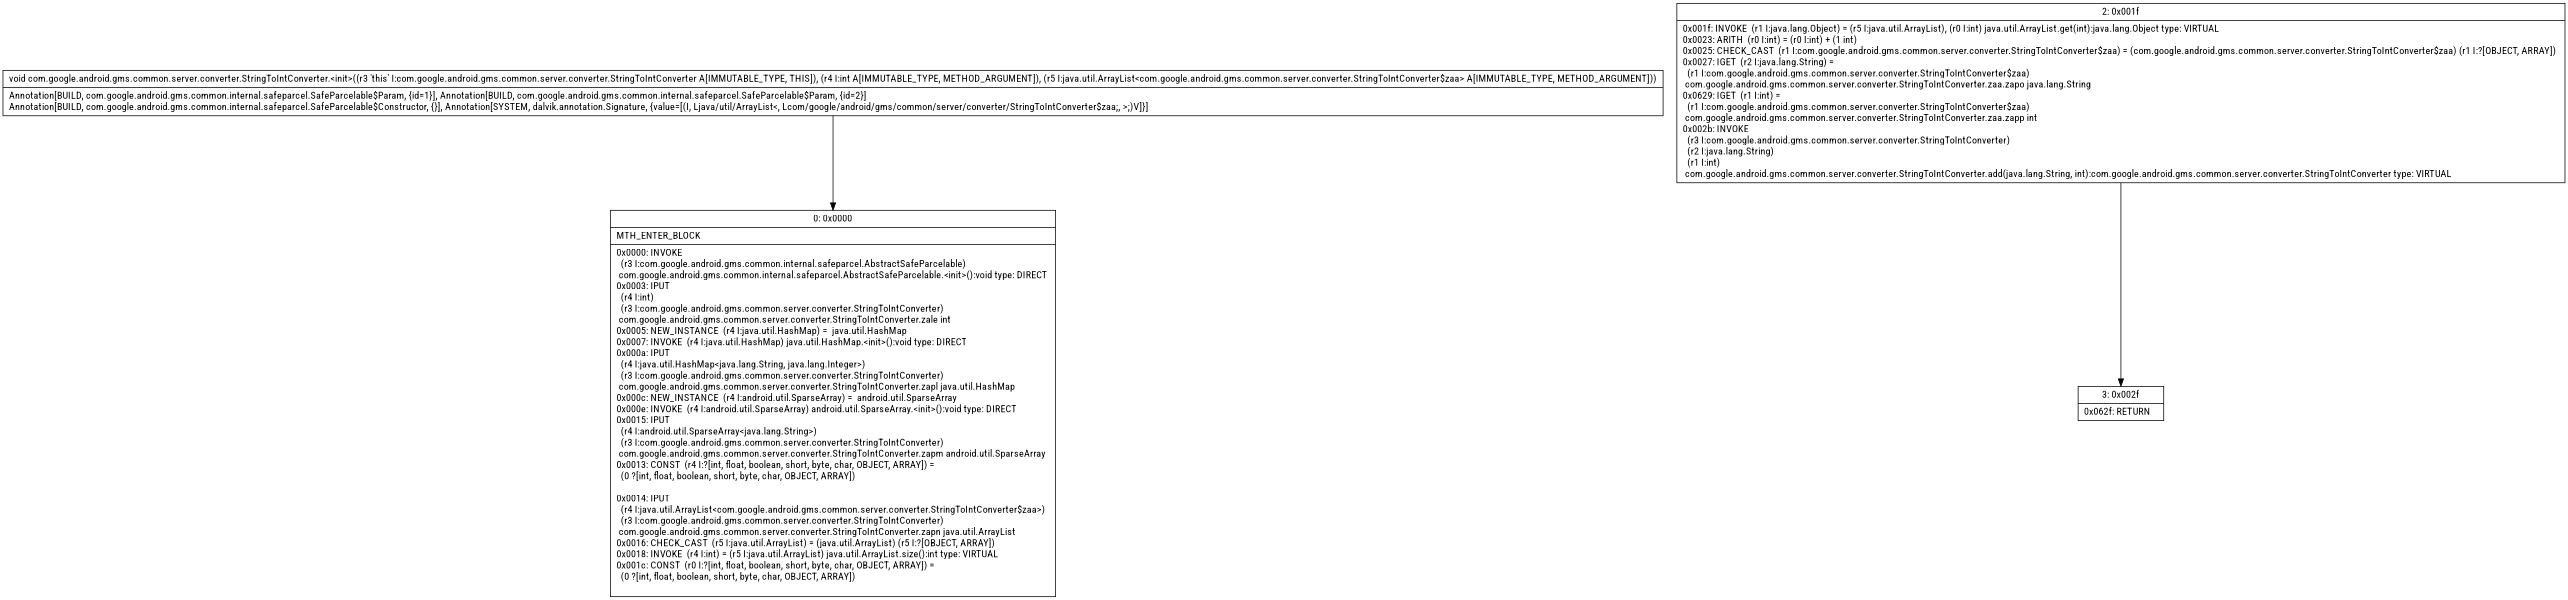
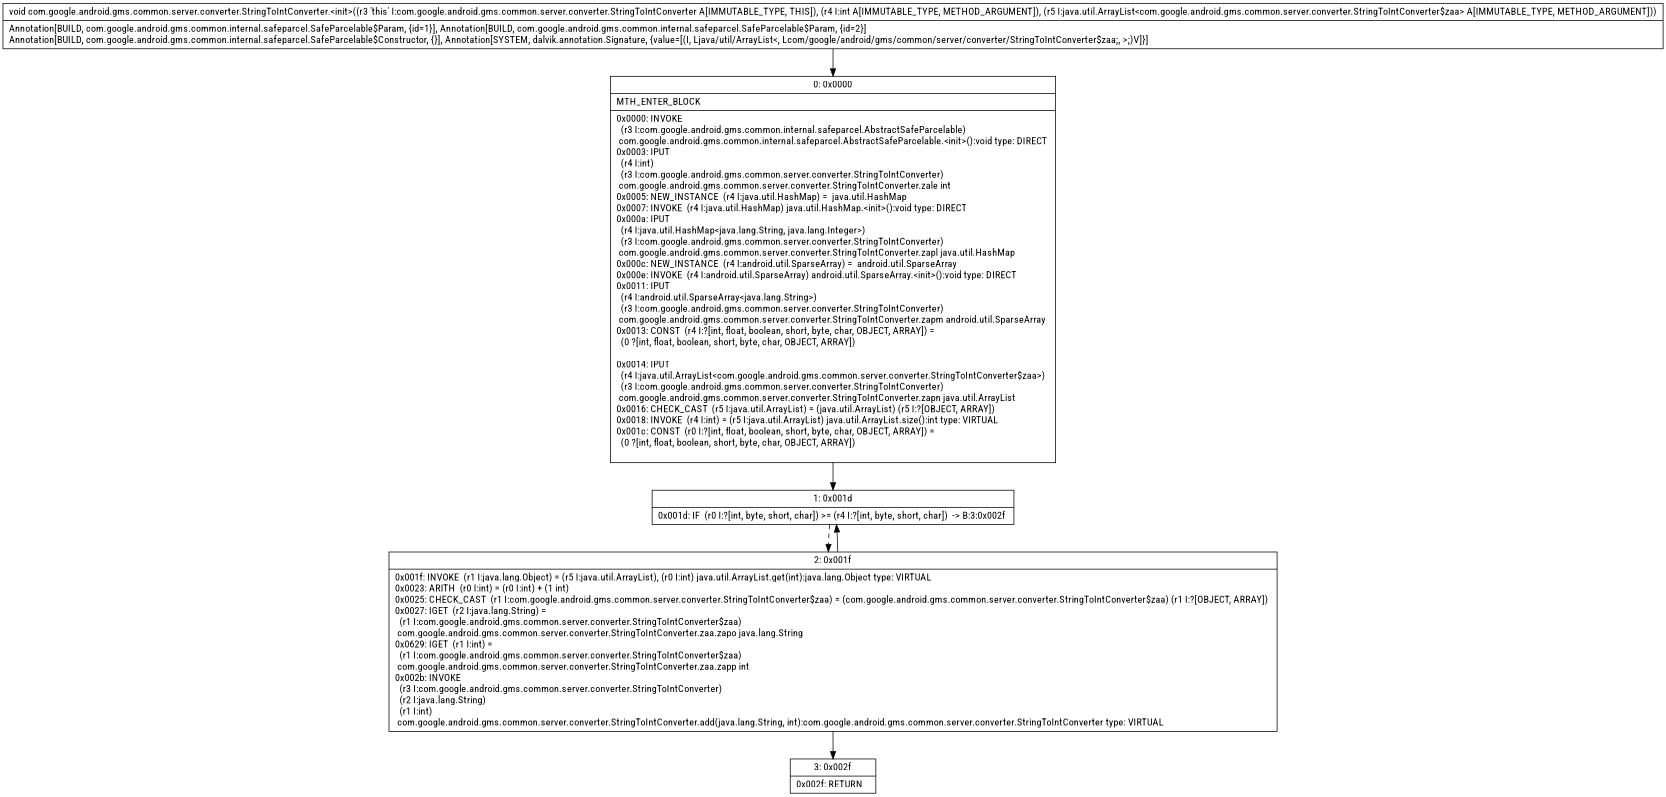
(2121, 412) -> (833, 784)
(645, 420) -> (645, 286)
none -> (833, 507)
